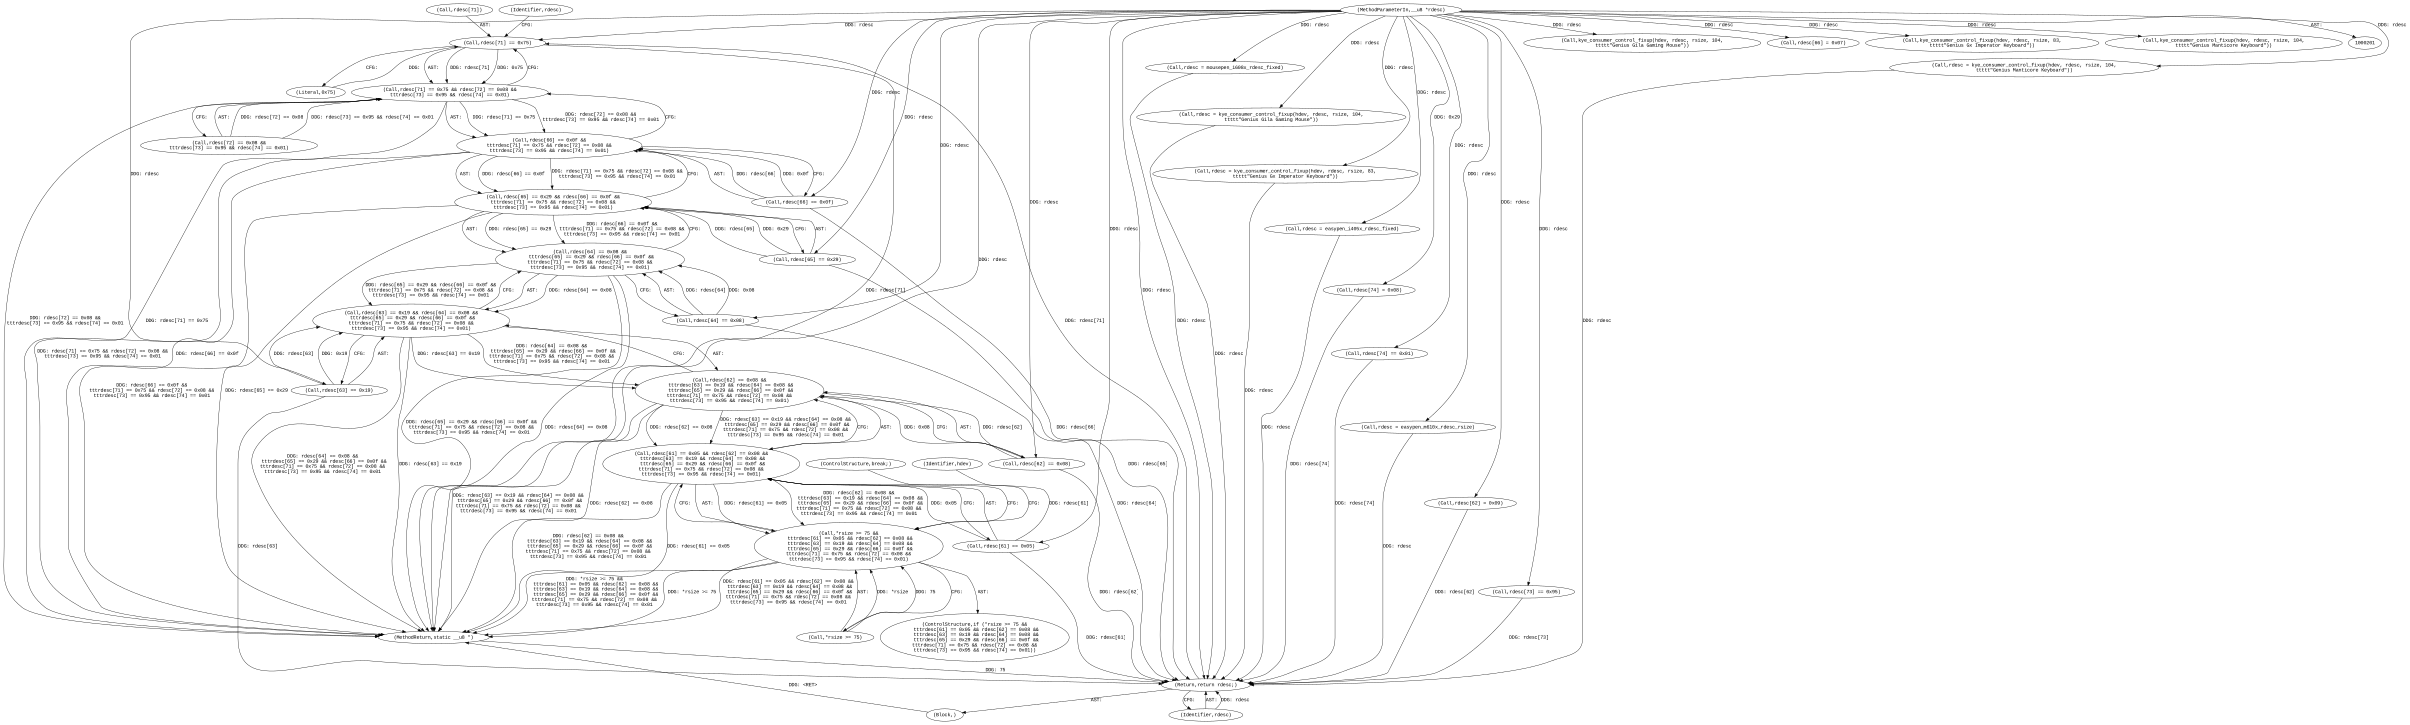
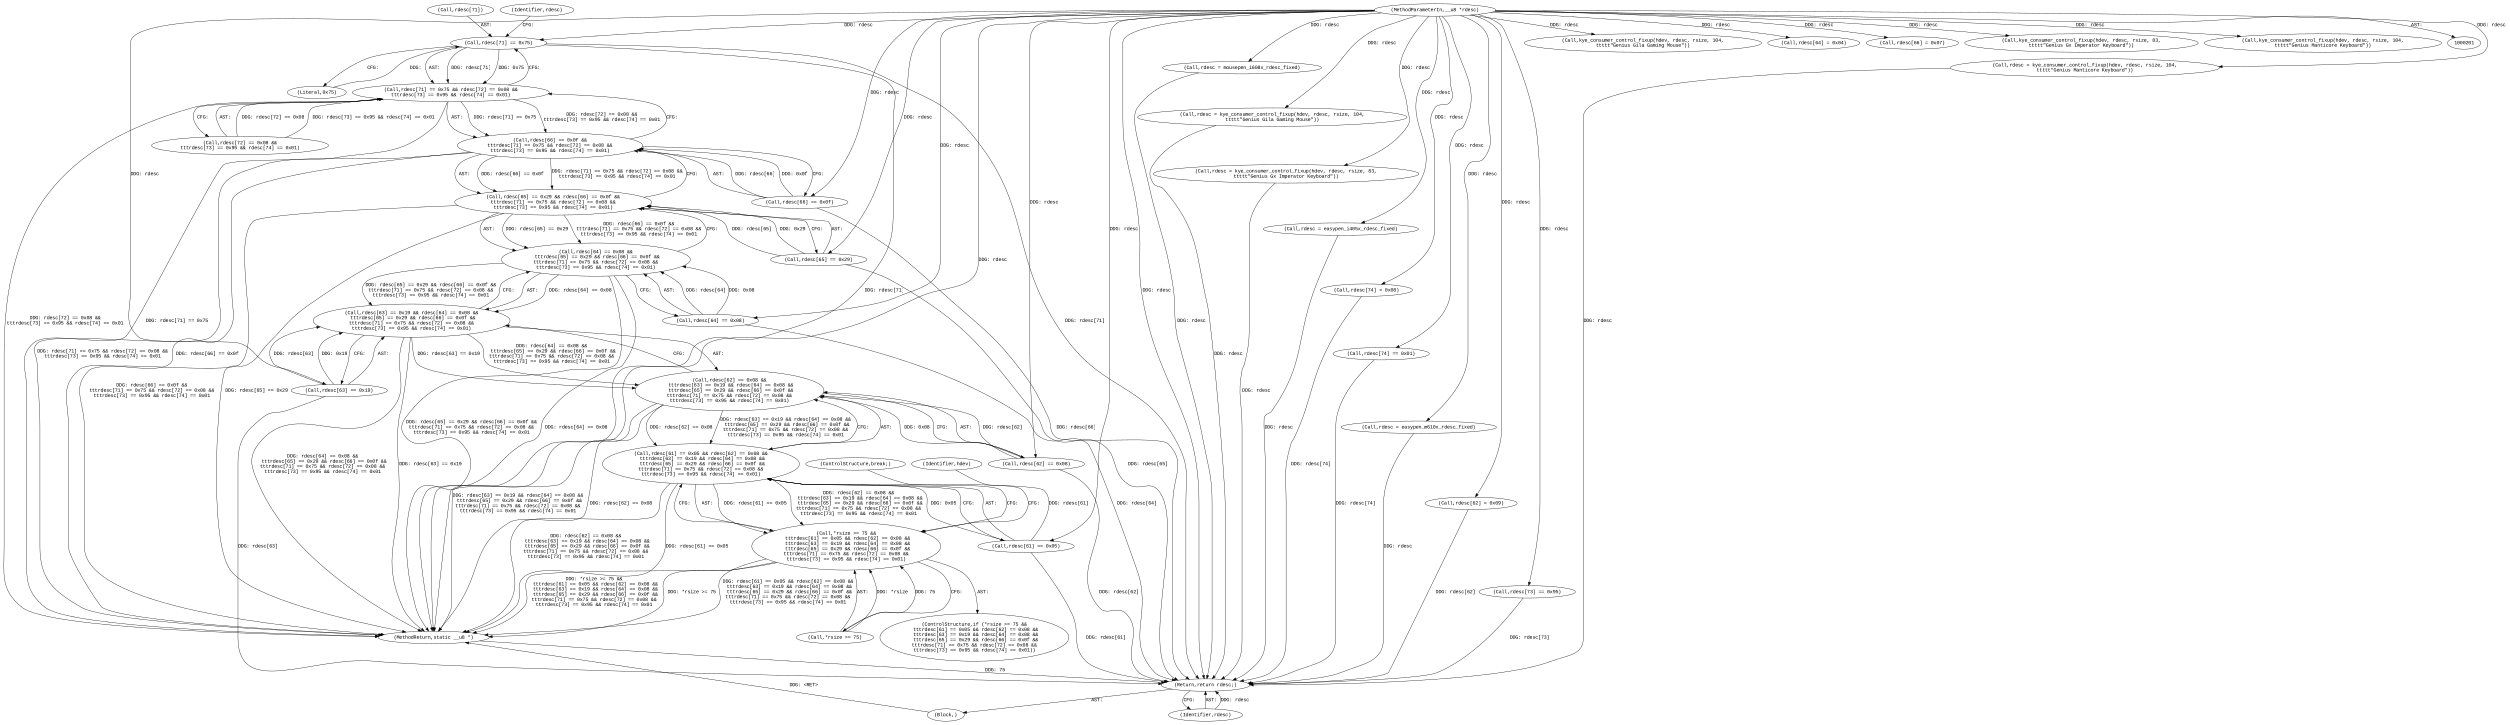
none -> (1814, 43)
(1447, 117) -> (1449, 117)
(1014, 212) -> (1013, 209)
(1418, 427) -> (1419, 427)
